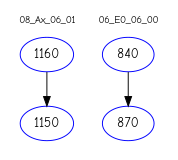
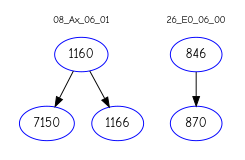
(129, 21) -> (196, 21)
(128, 55) -> (196, 55)
(47, 123) -> (47, 123)
none -> (118, 123)
